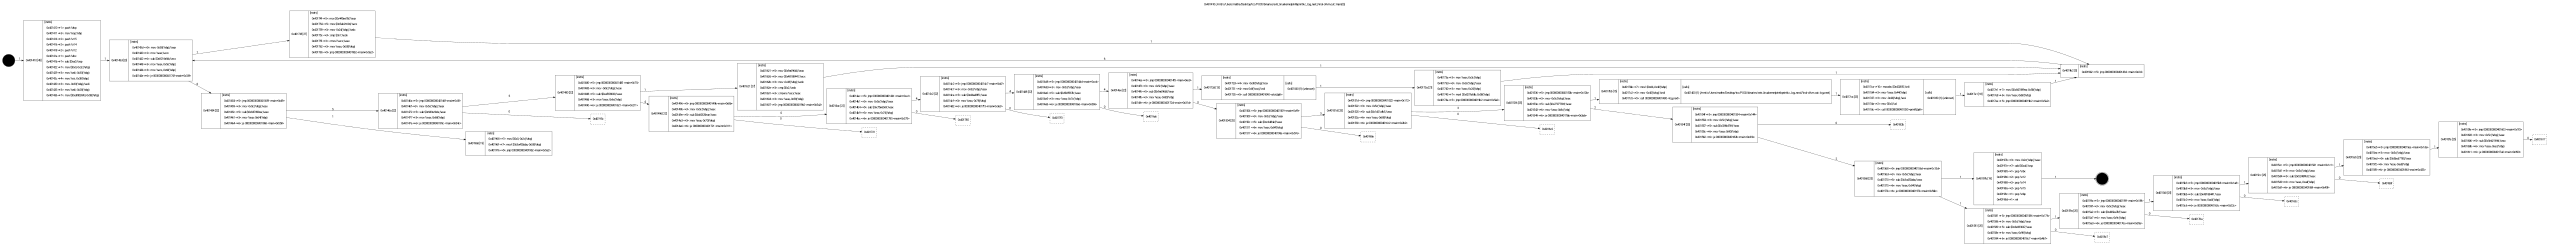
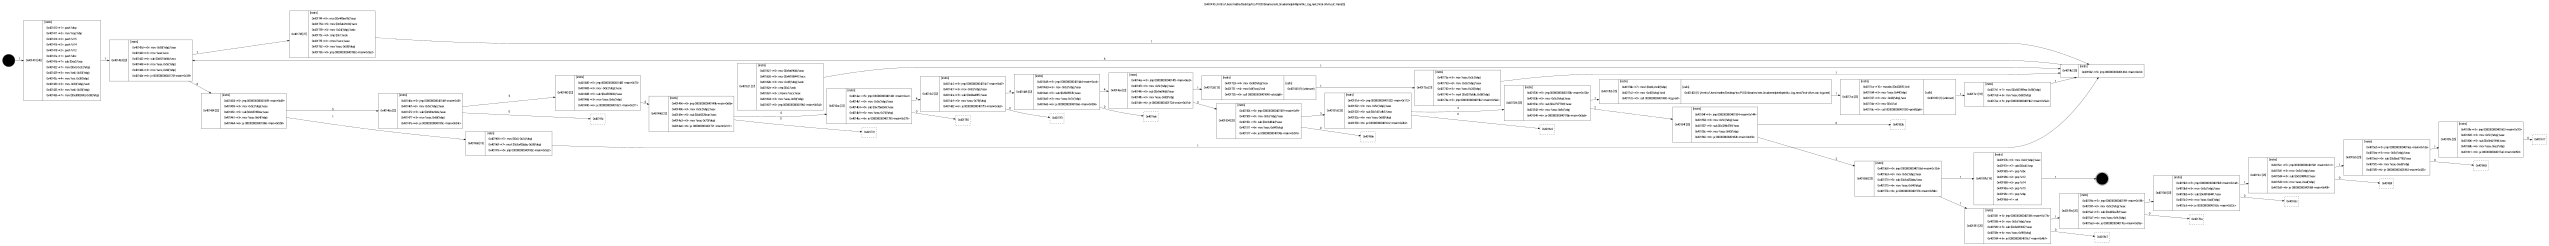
(688, 90) -> none
none -> (1339, 147)
none -> (2481, 166)
